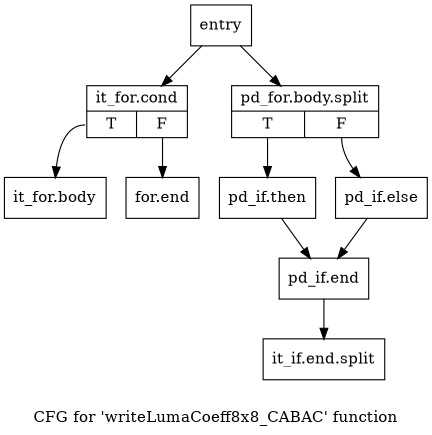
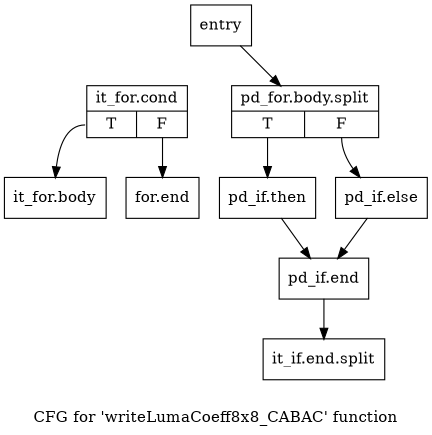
(186, 62) -> none
